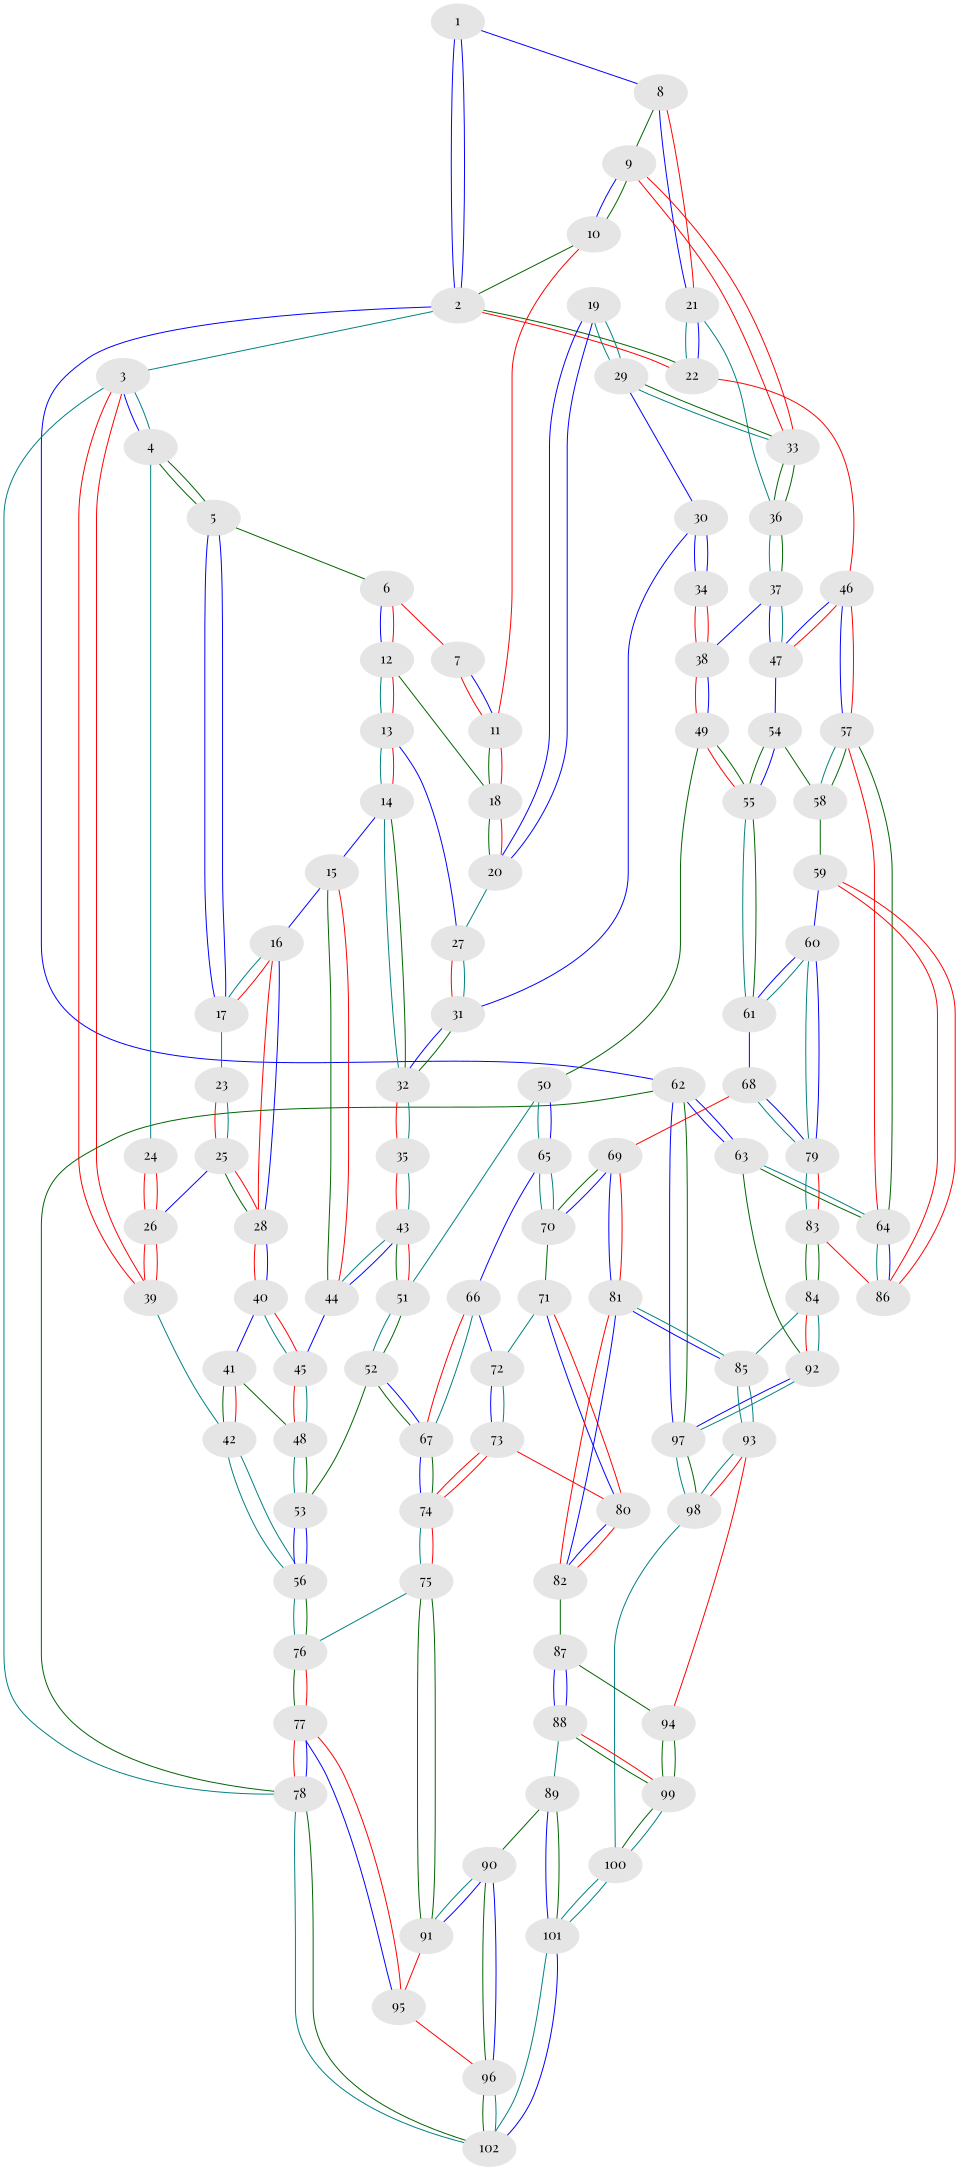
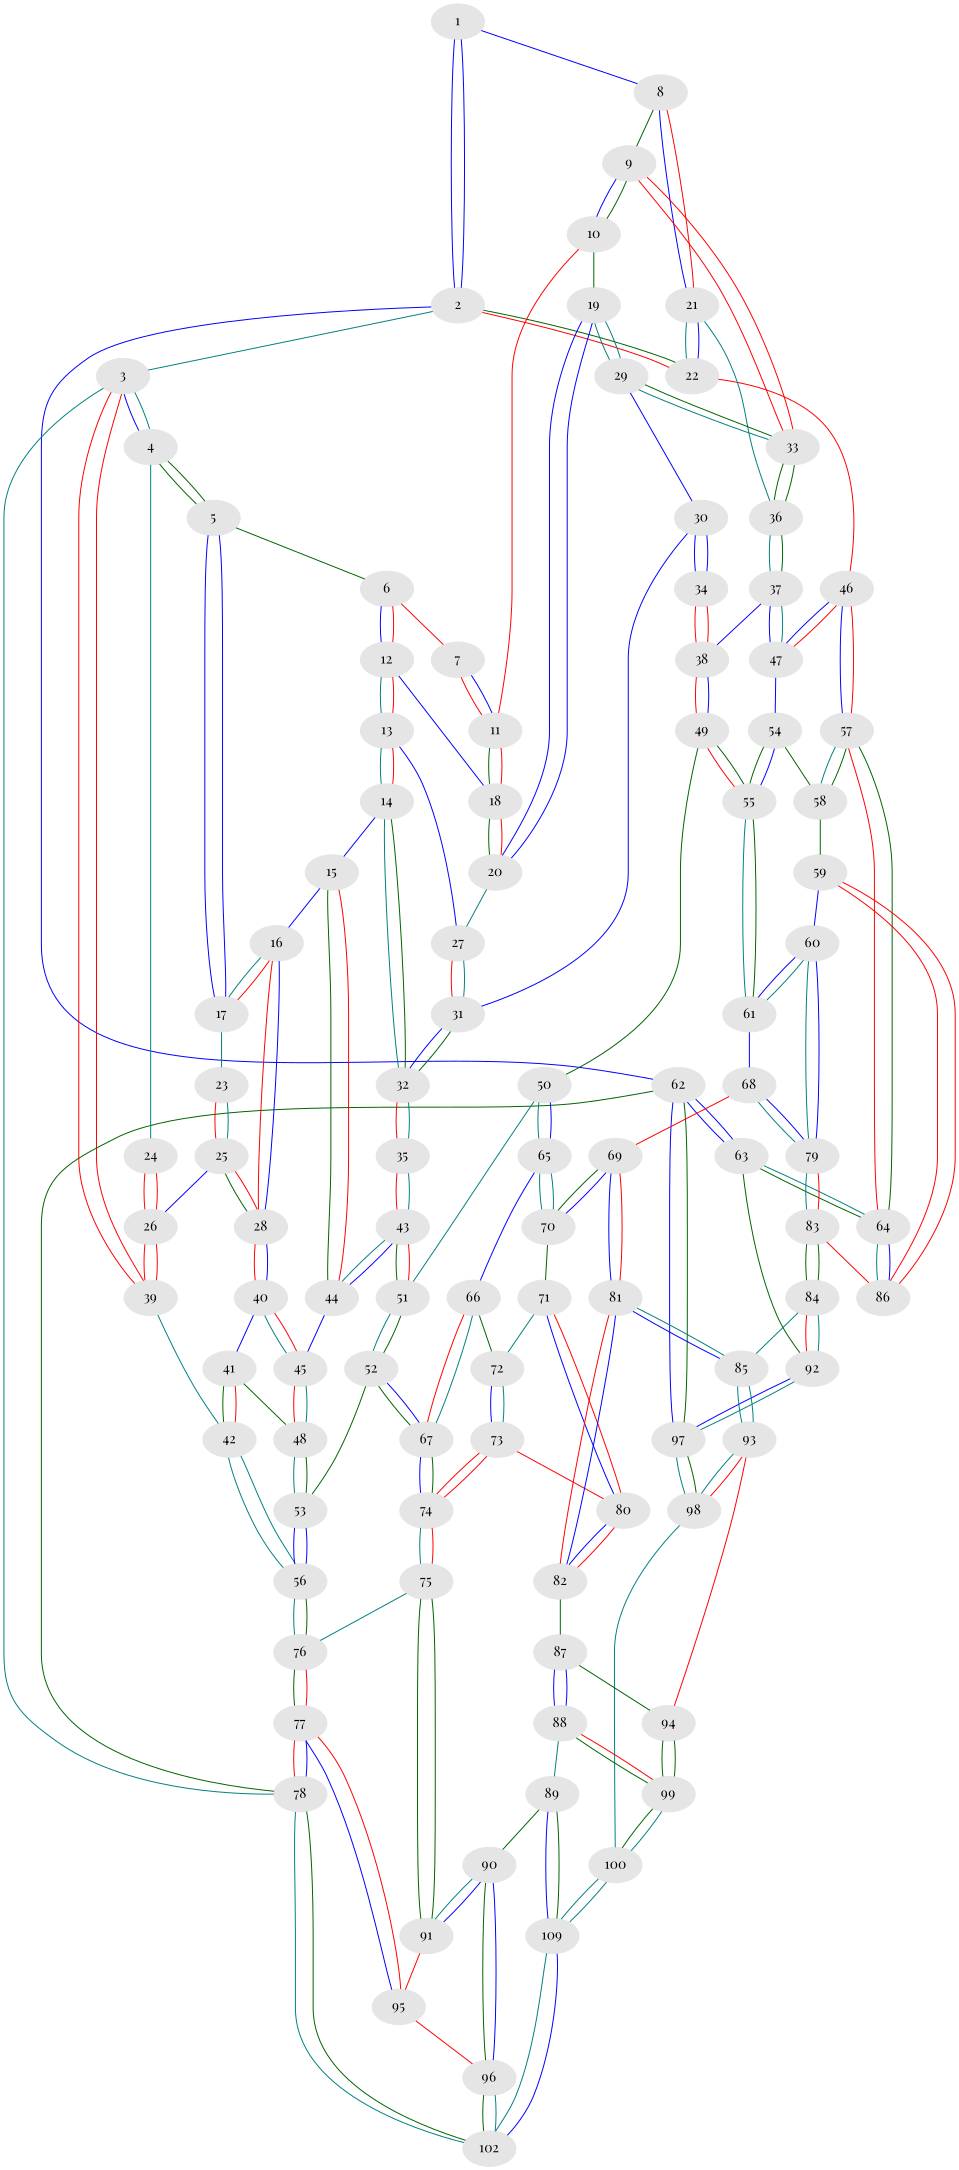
(526, 270) -> (594, 270)
(441, 731) -> (441, 731)
(485, 1333) -> (485, 1333)
(552, 1936) -> (552, 1936)
